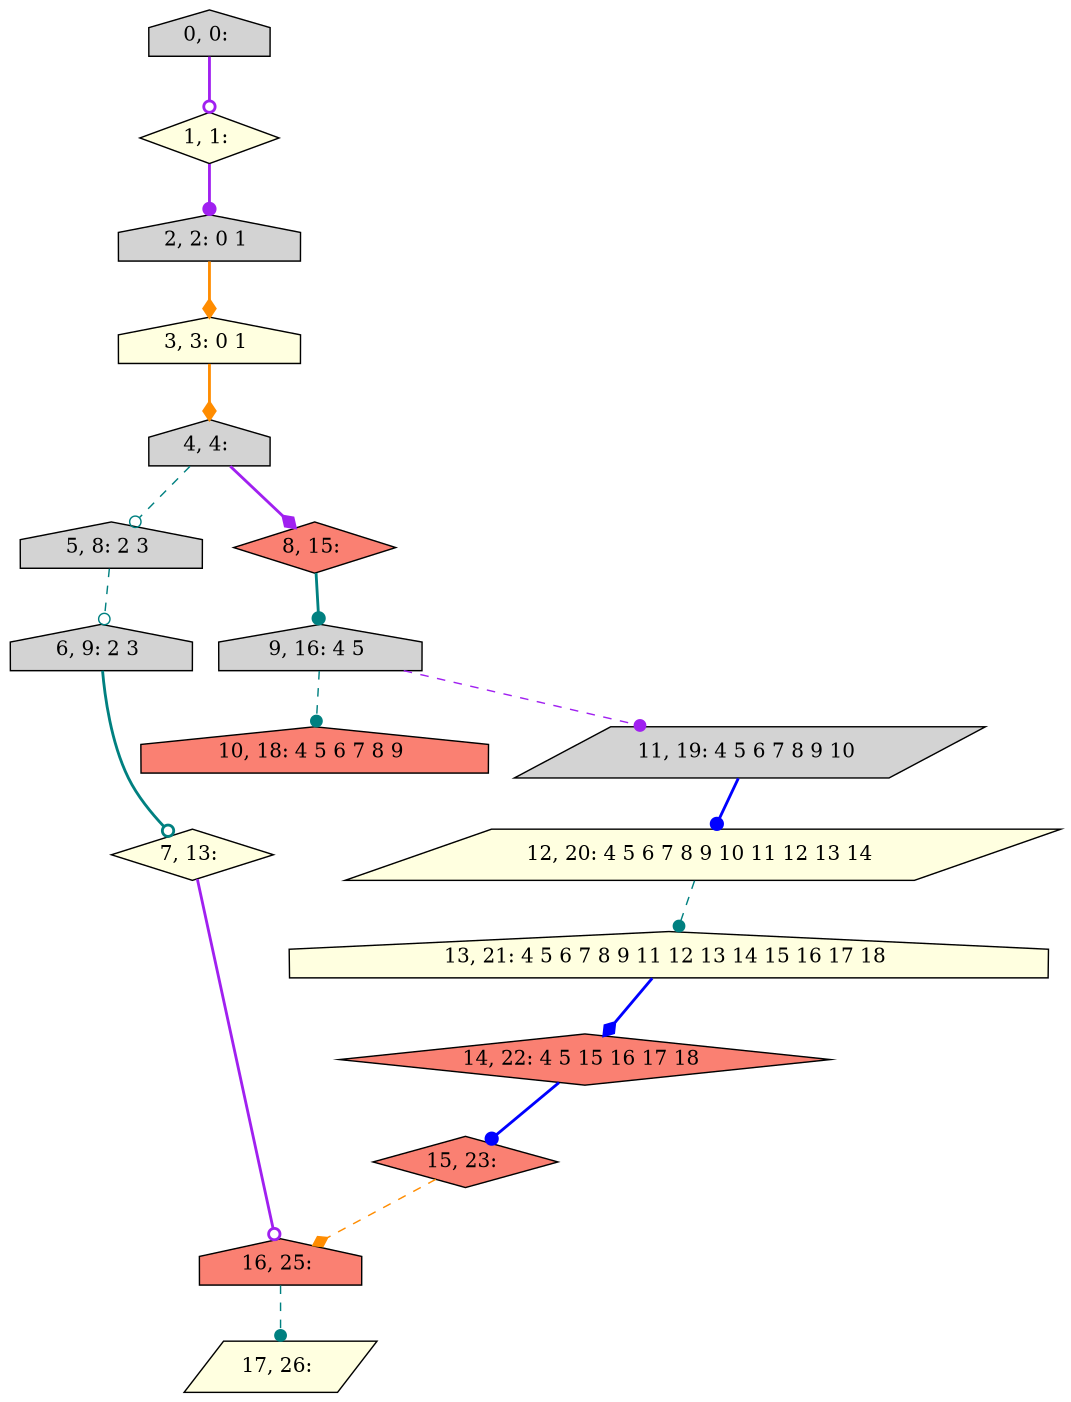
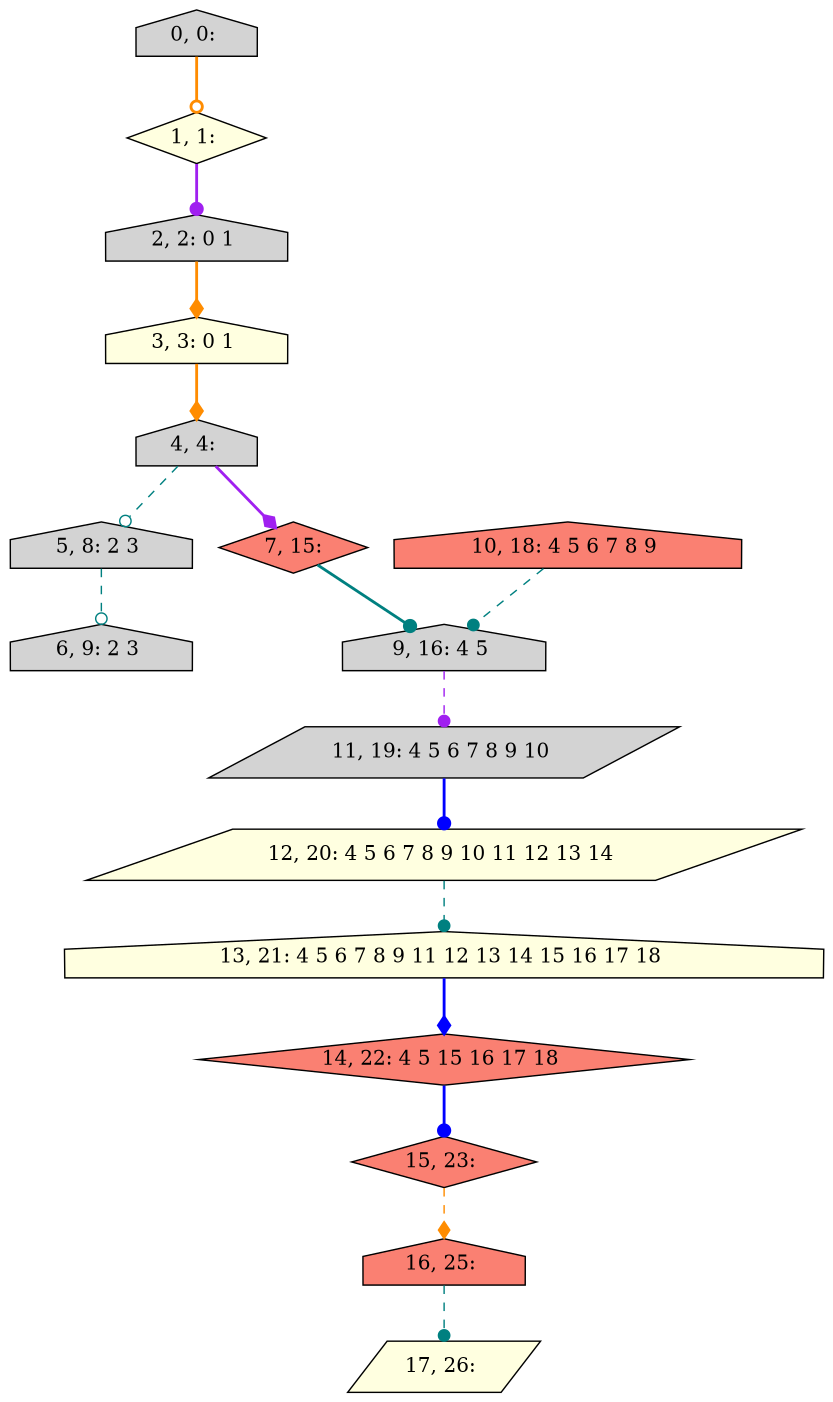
(209, 79) -> (197, 79)
(315, 548) -> (293, 548)
(318, 693) -> (511, 595)
(192, 855) -> none
